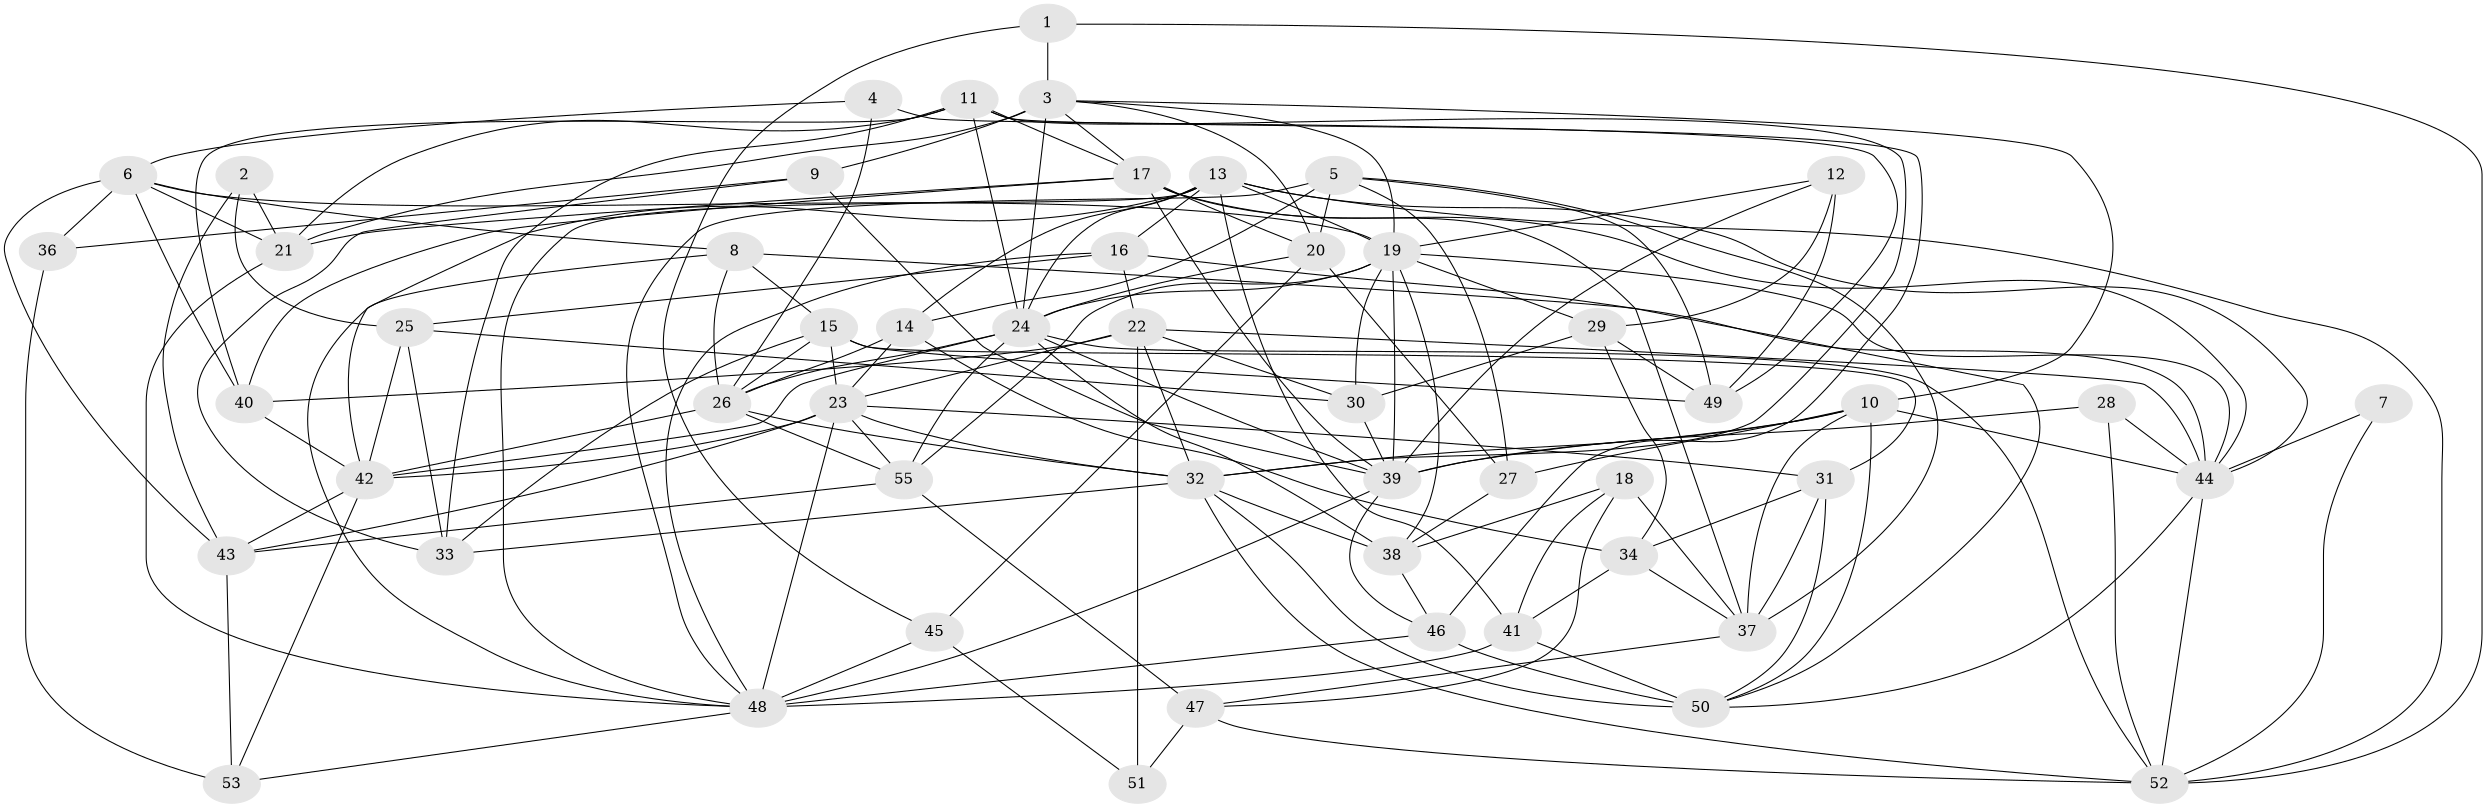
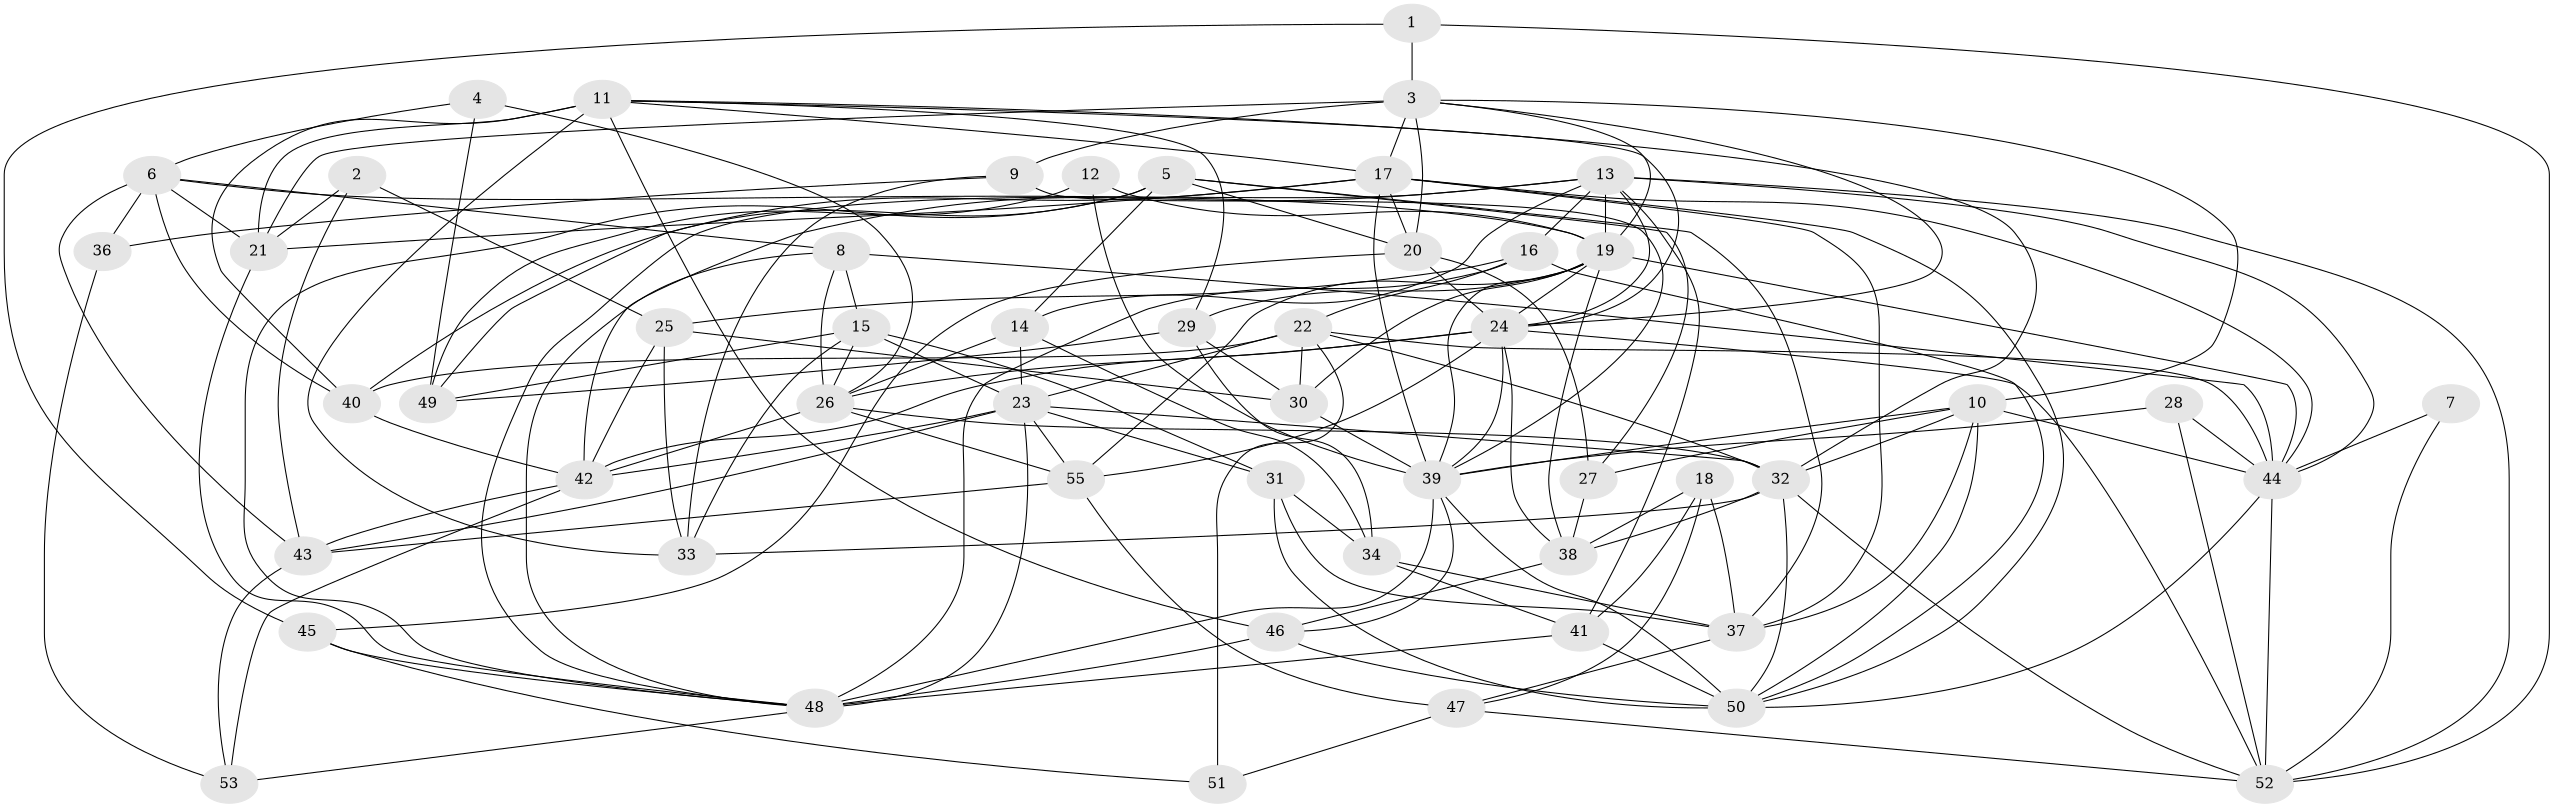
(1748, 297) -> (1020, 119)
none -> (1979, 304)
none -> (1549, 585)
